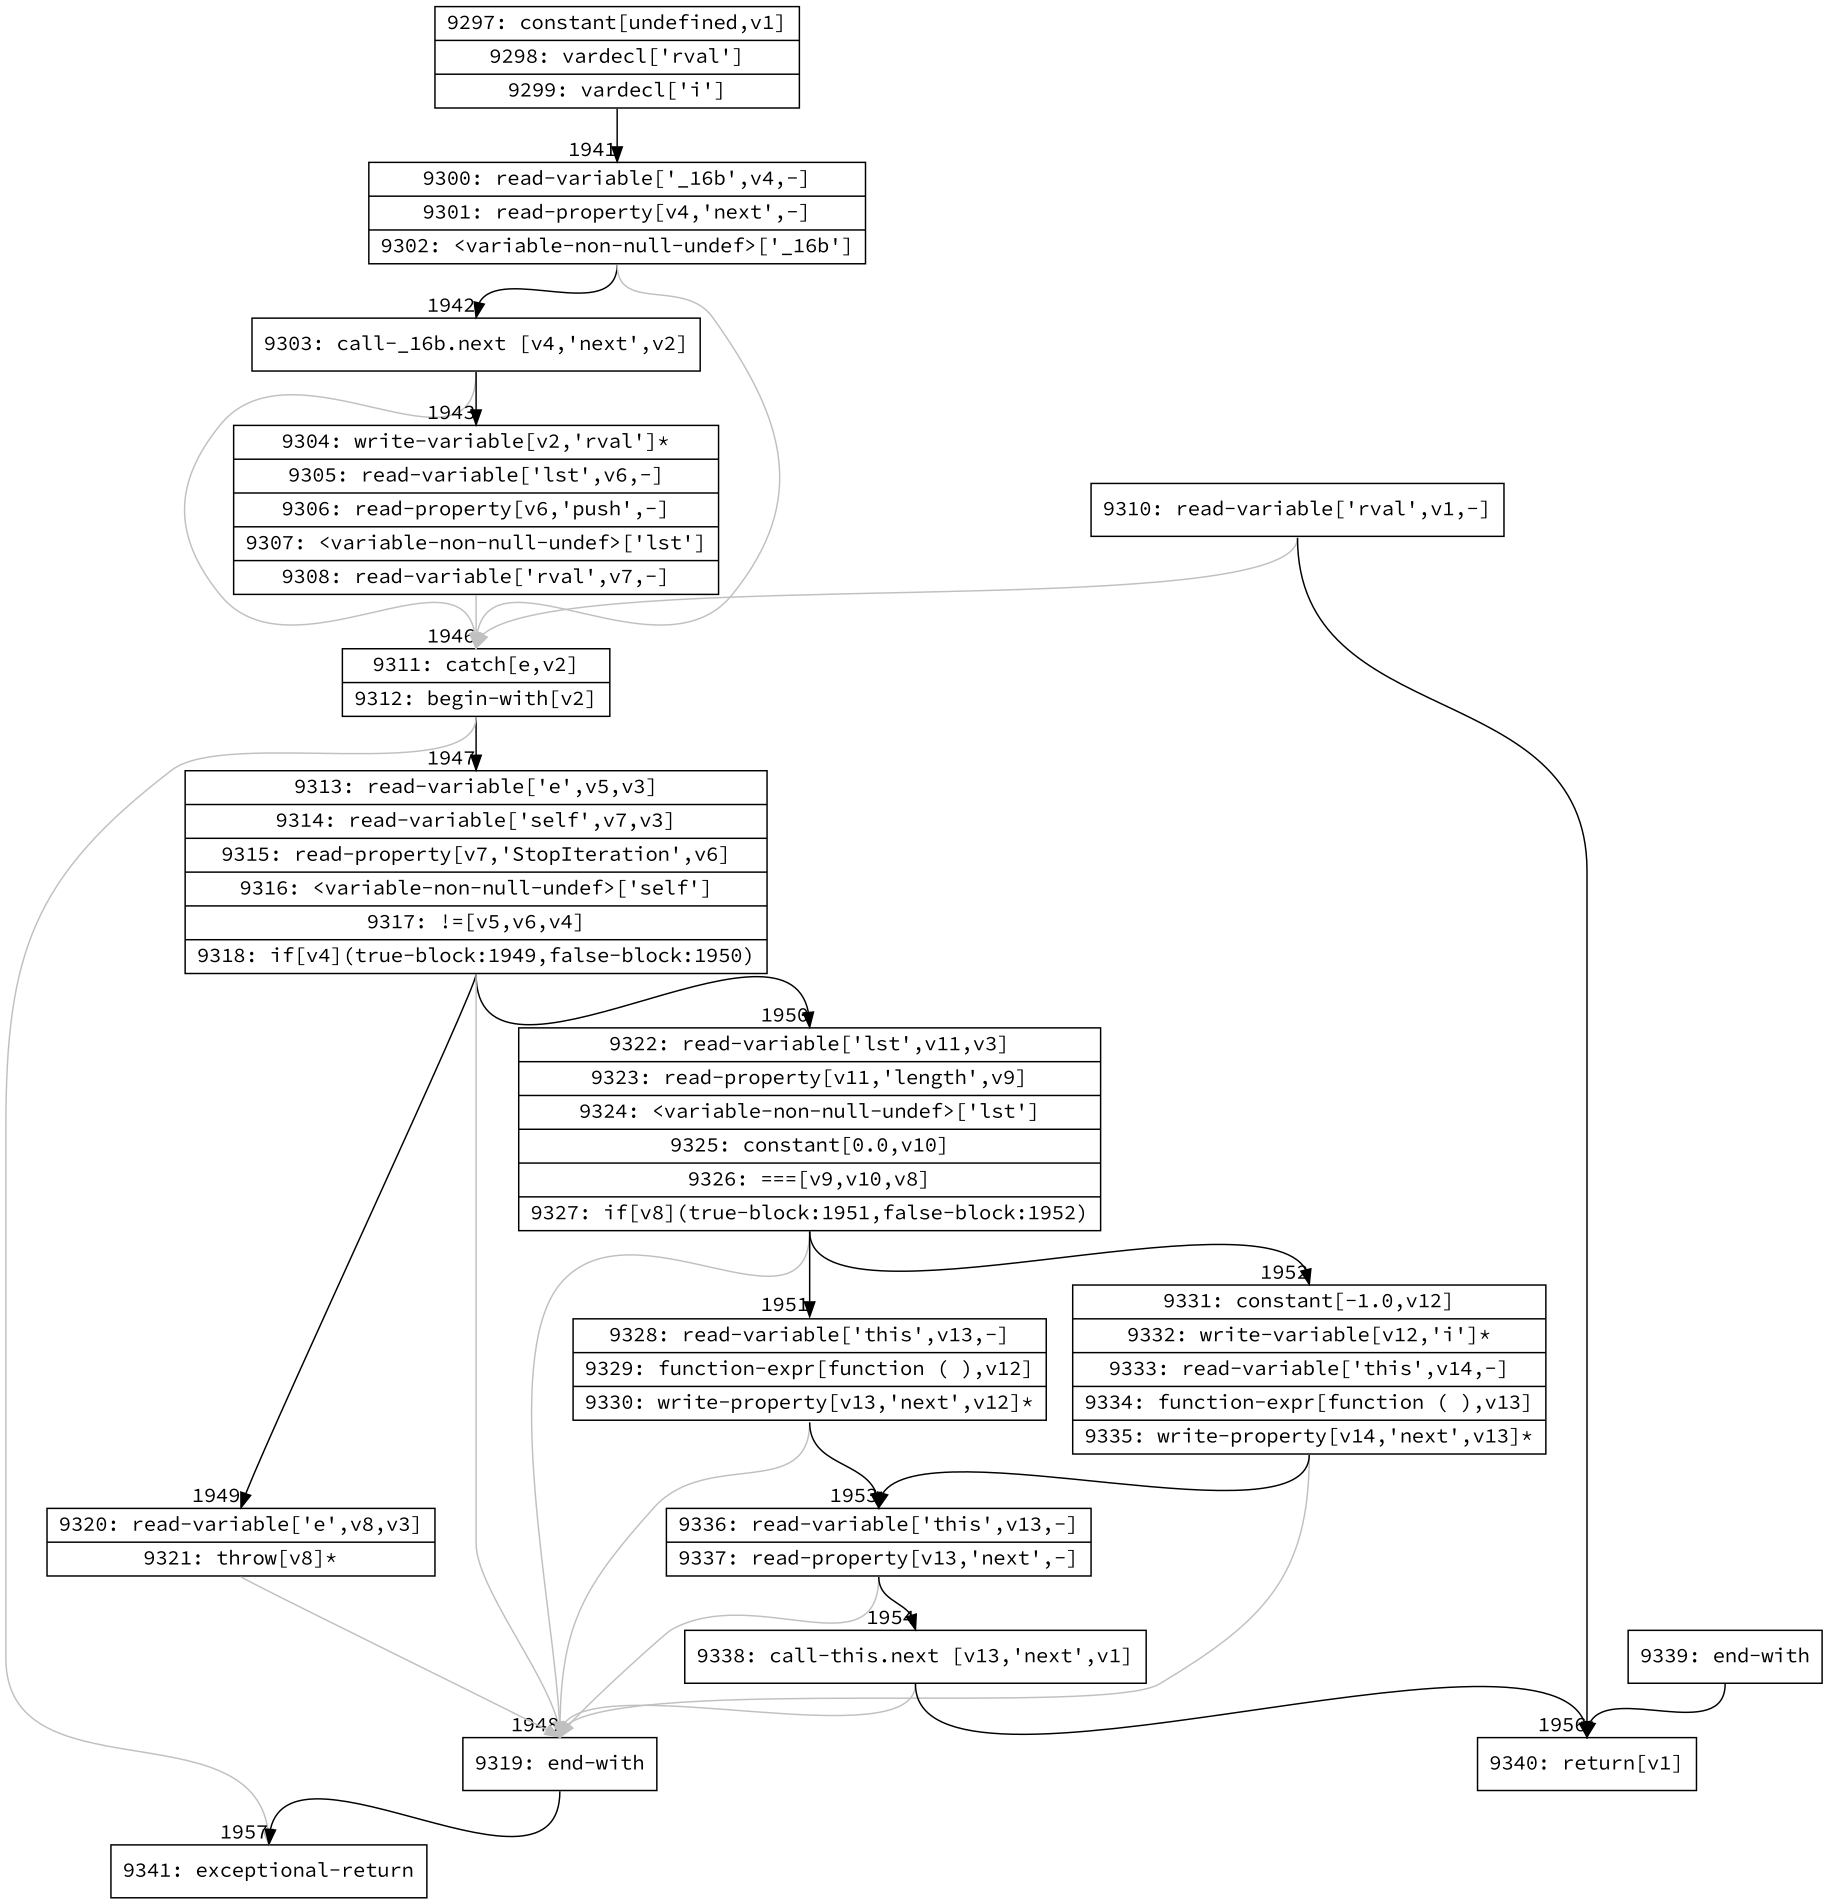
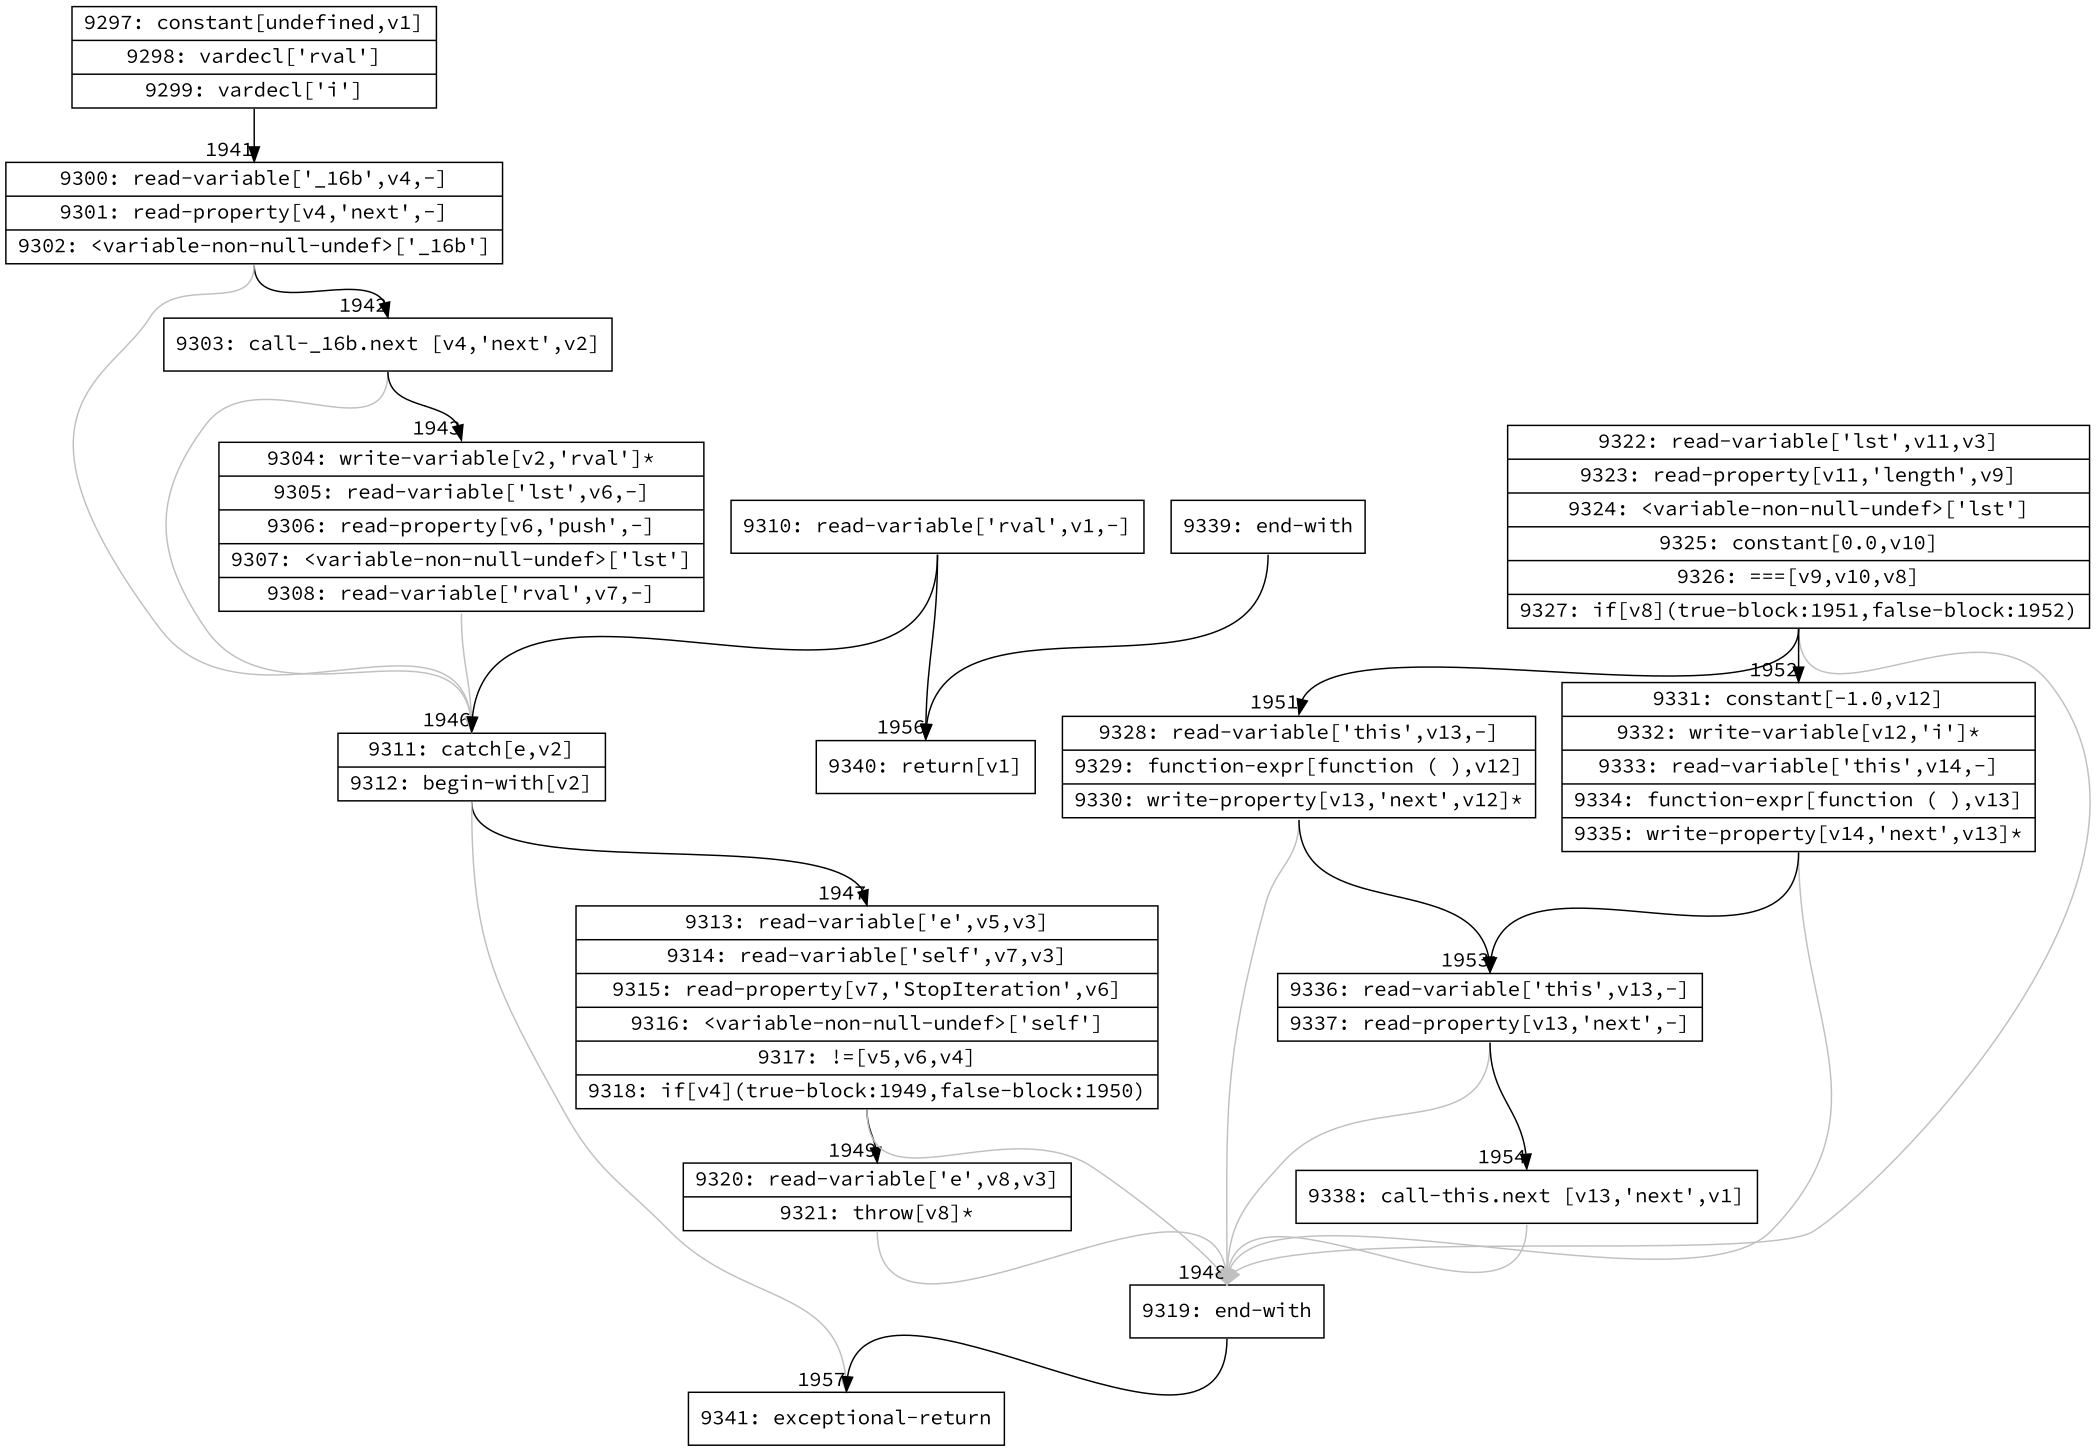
(893, 593) -> (712, 644)
(636, 1003) -> none
(1244, 1711) -> none
